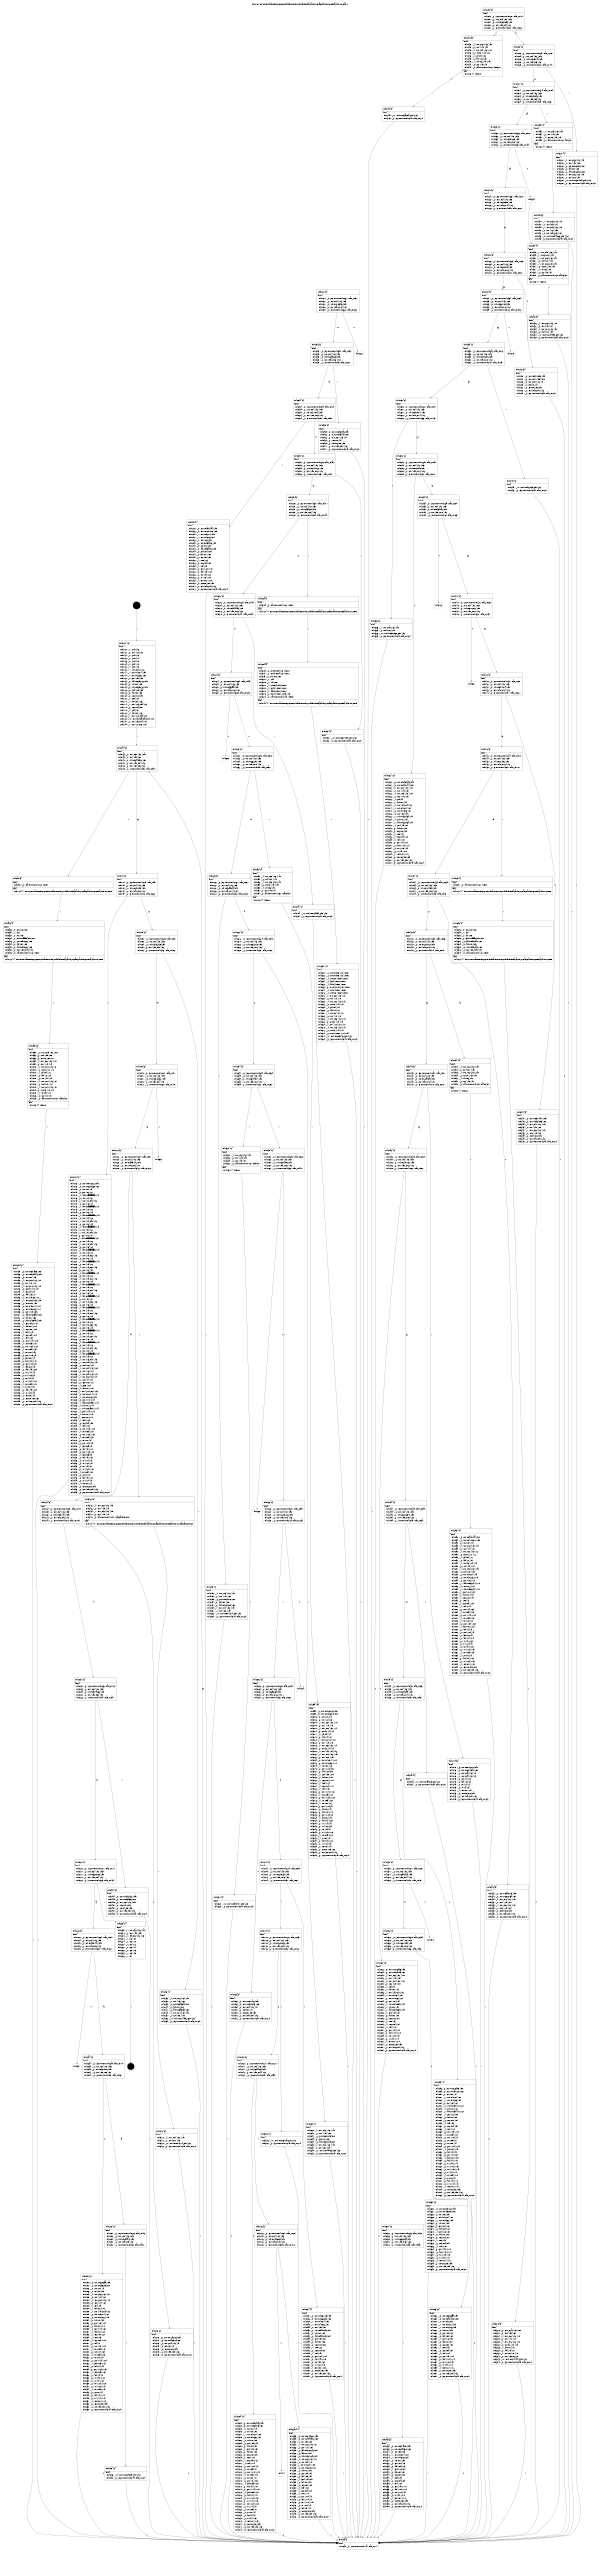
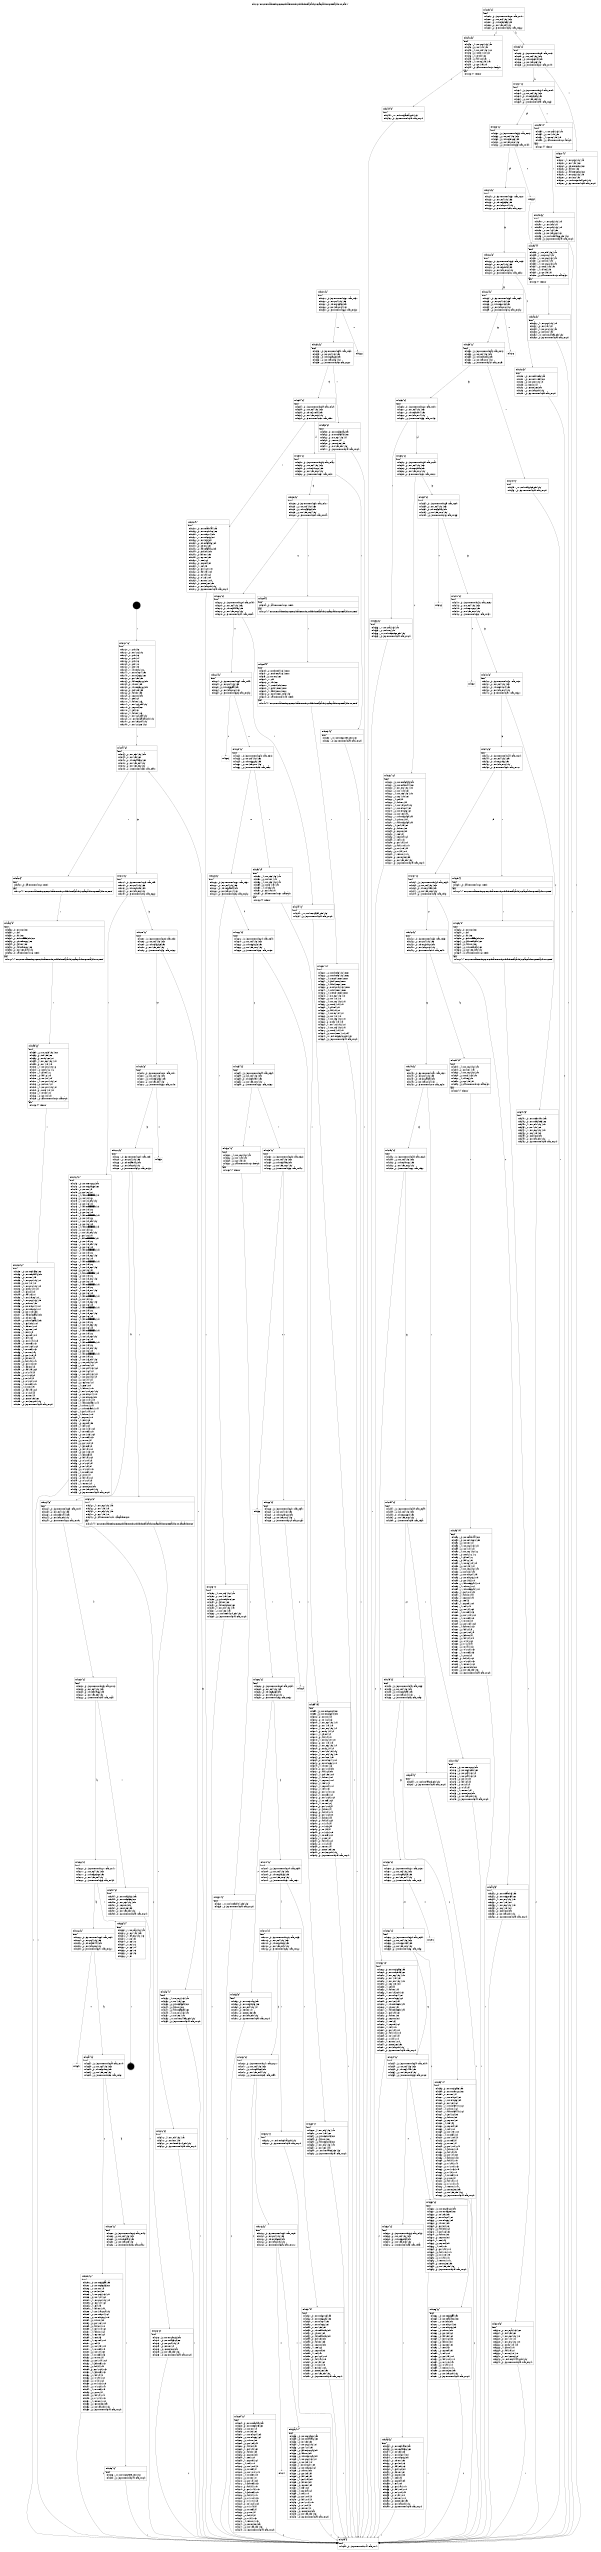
(279, 1600) -> (265, 1595)
none -> (408, 2067)
